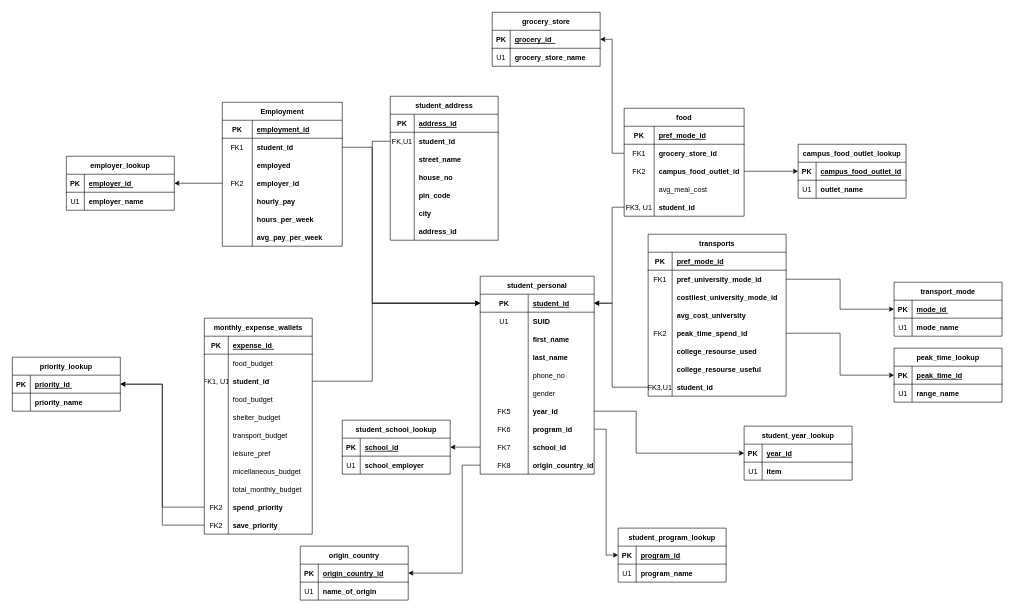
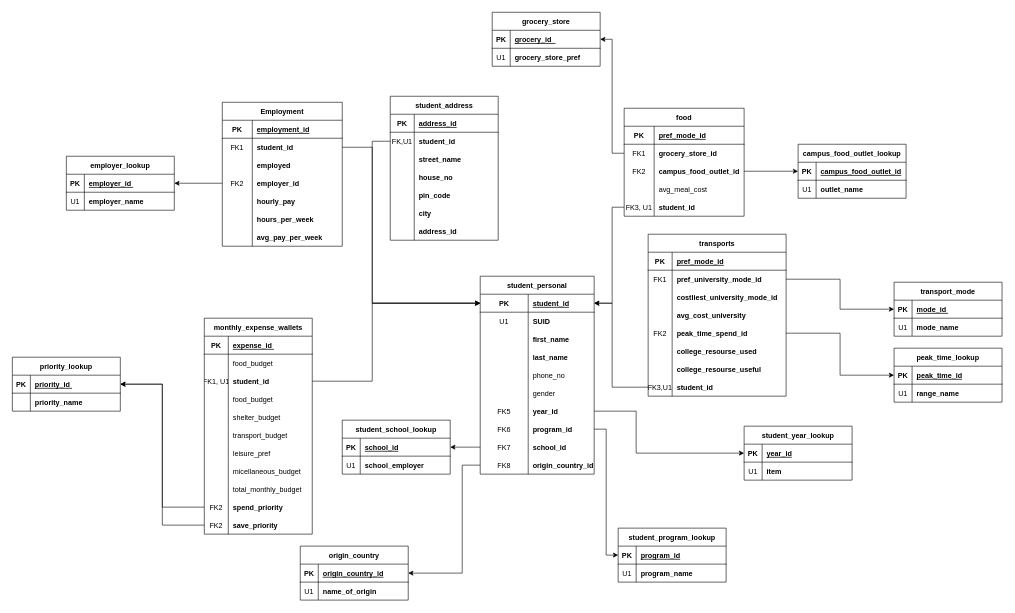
(551, 58) -> (551, 58)
